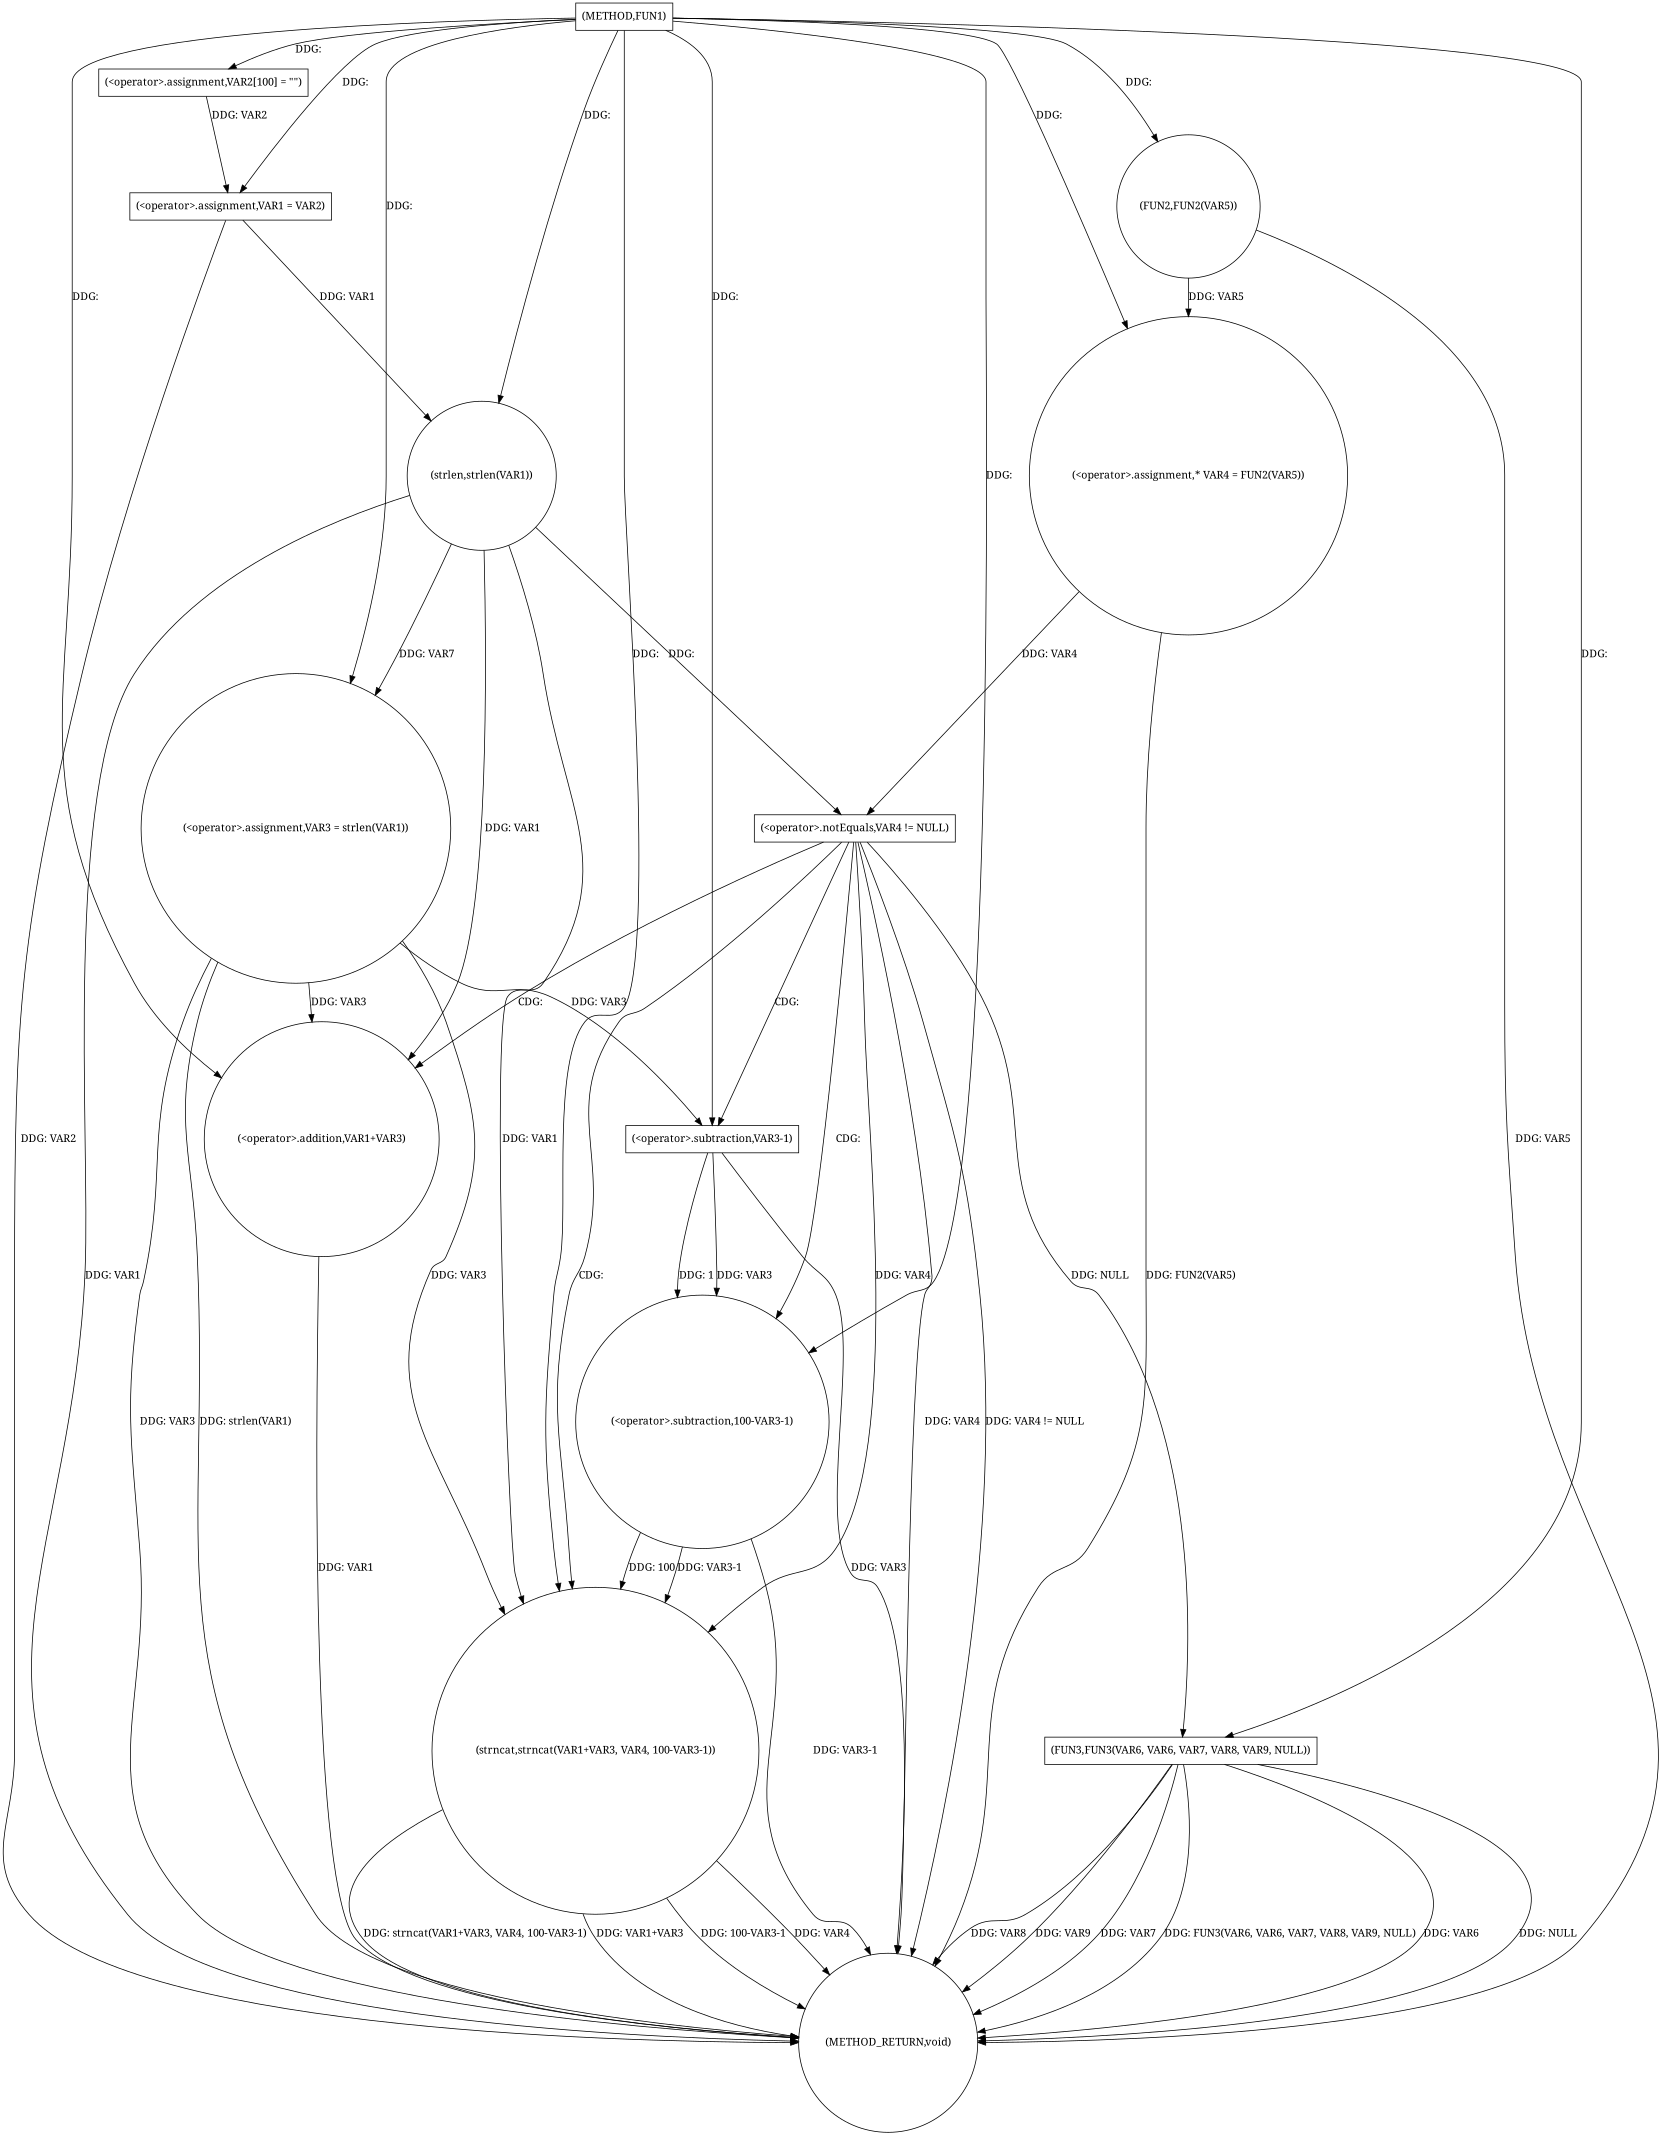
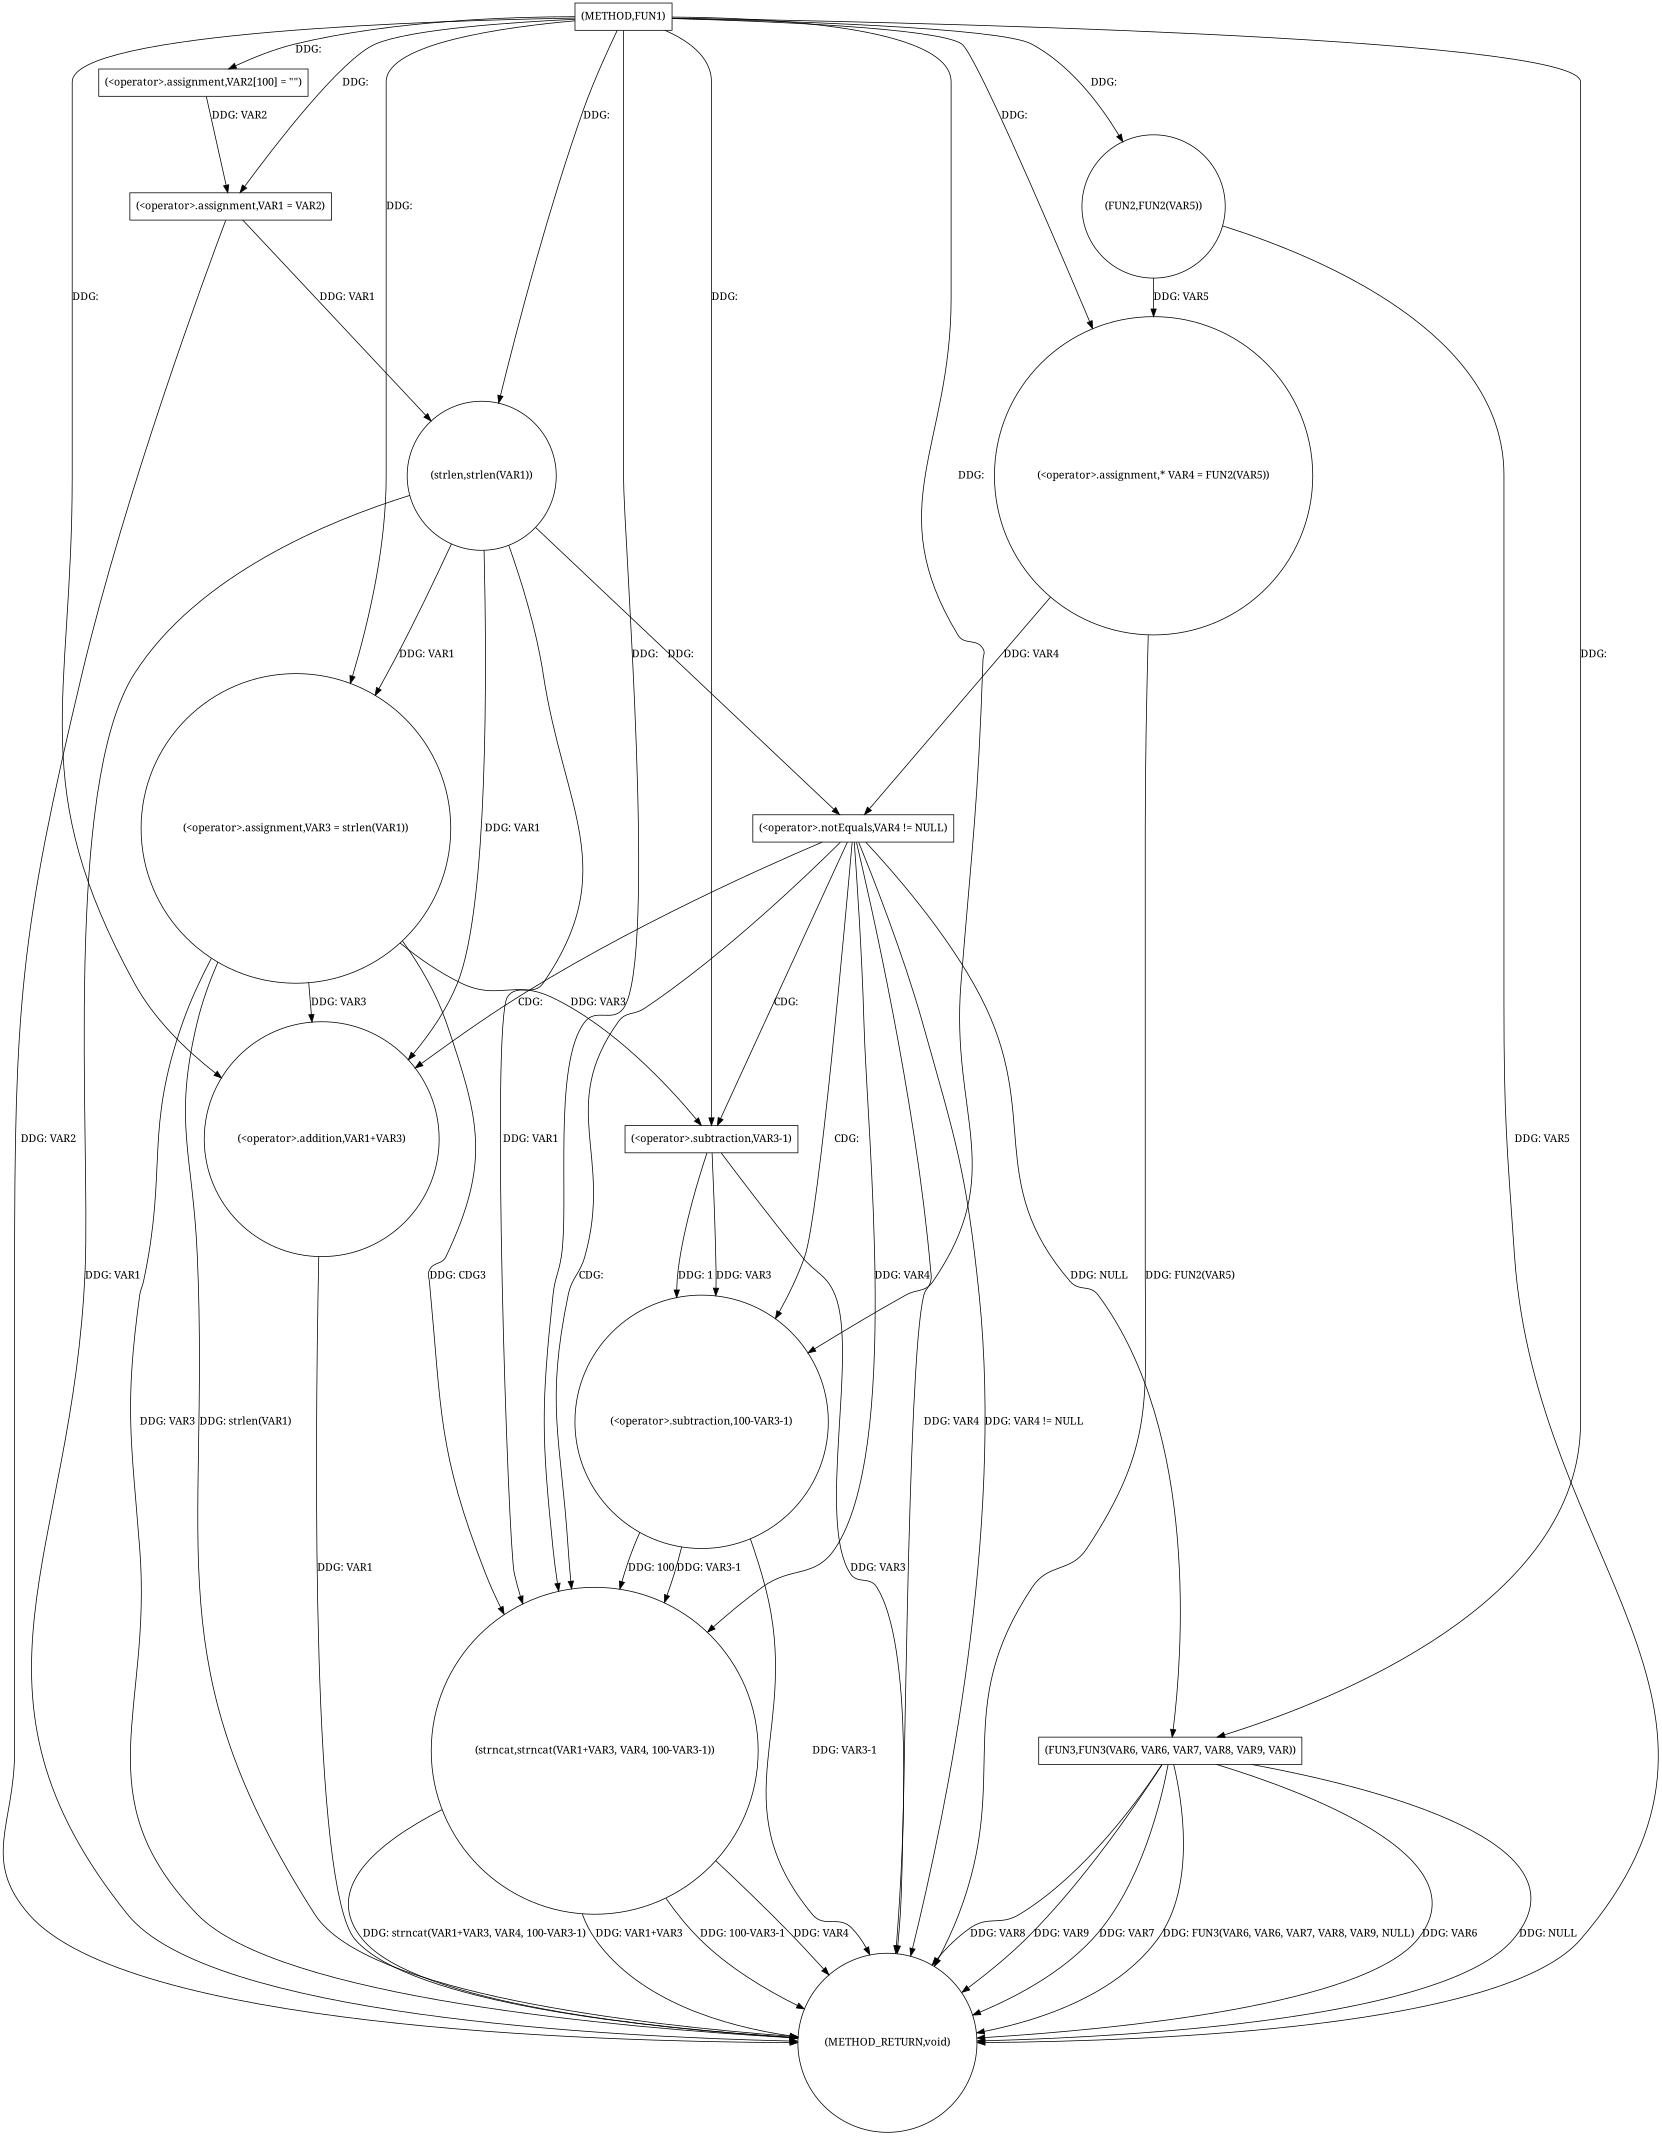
(427, 654) -> (427, 654)
(459, 1276) -> (458, 1276)
(1181, 1751) -> (1170, 1751)
